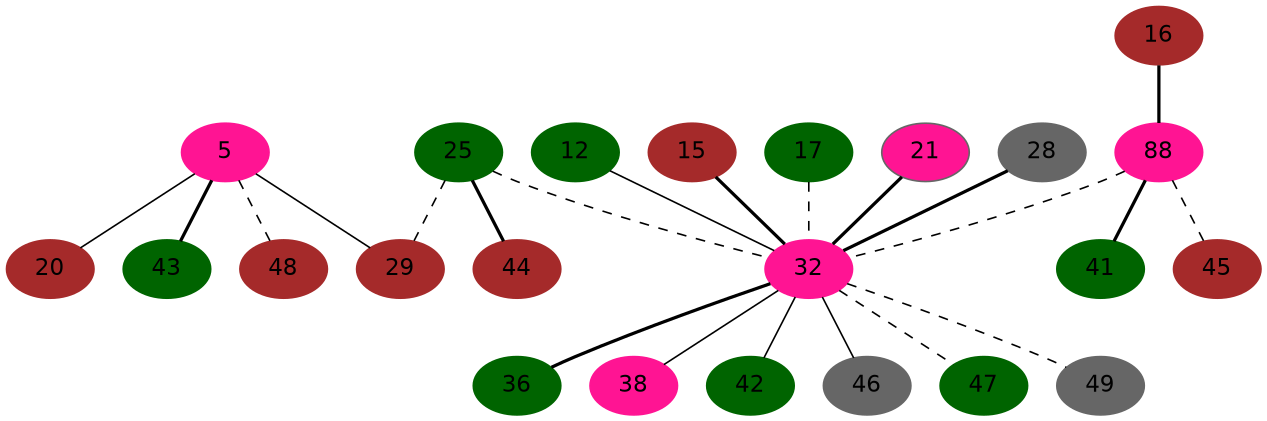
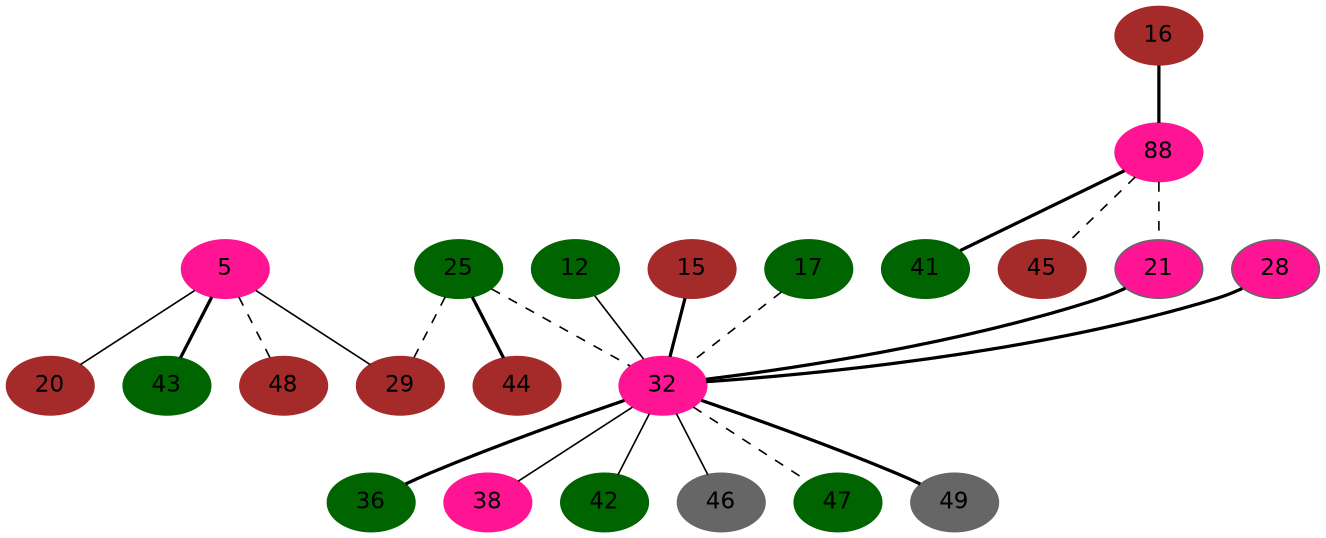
(1042, 152) -> (1276, 269)
(989, 219) -> (1159, 211)
(958, 323) -> (812, 440)
